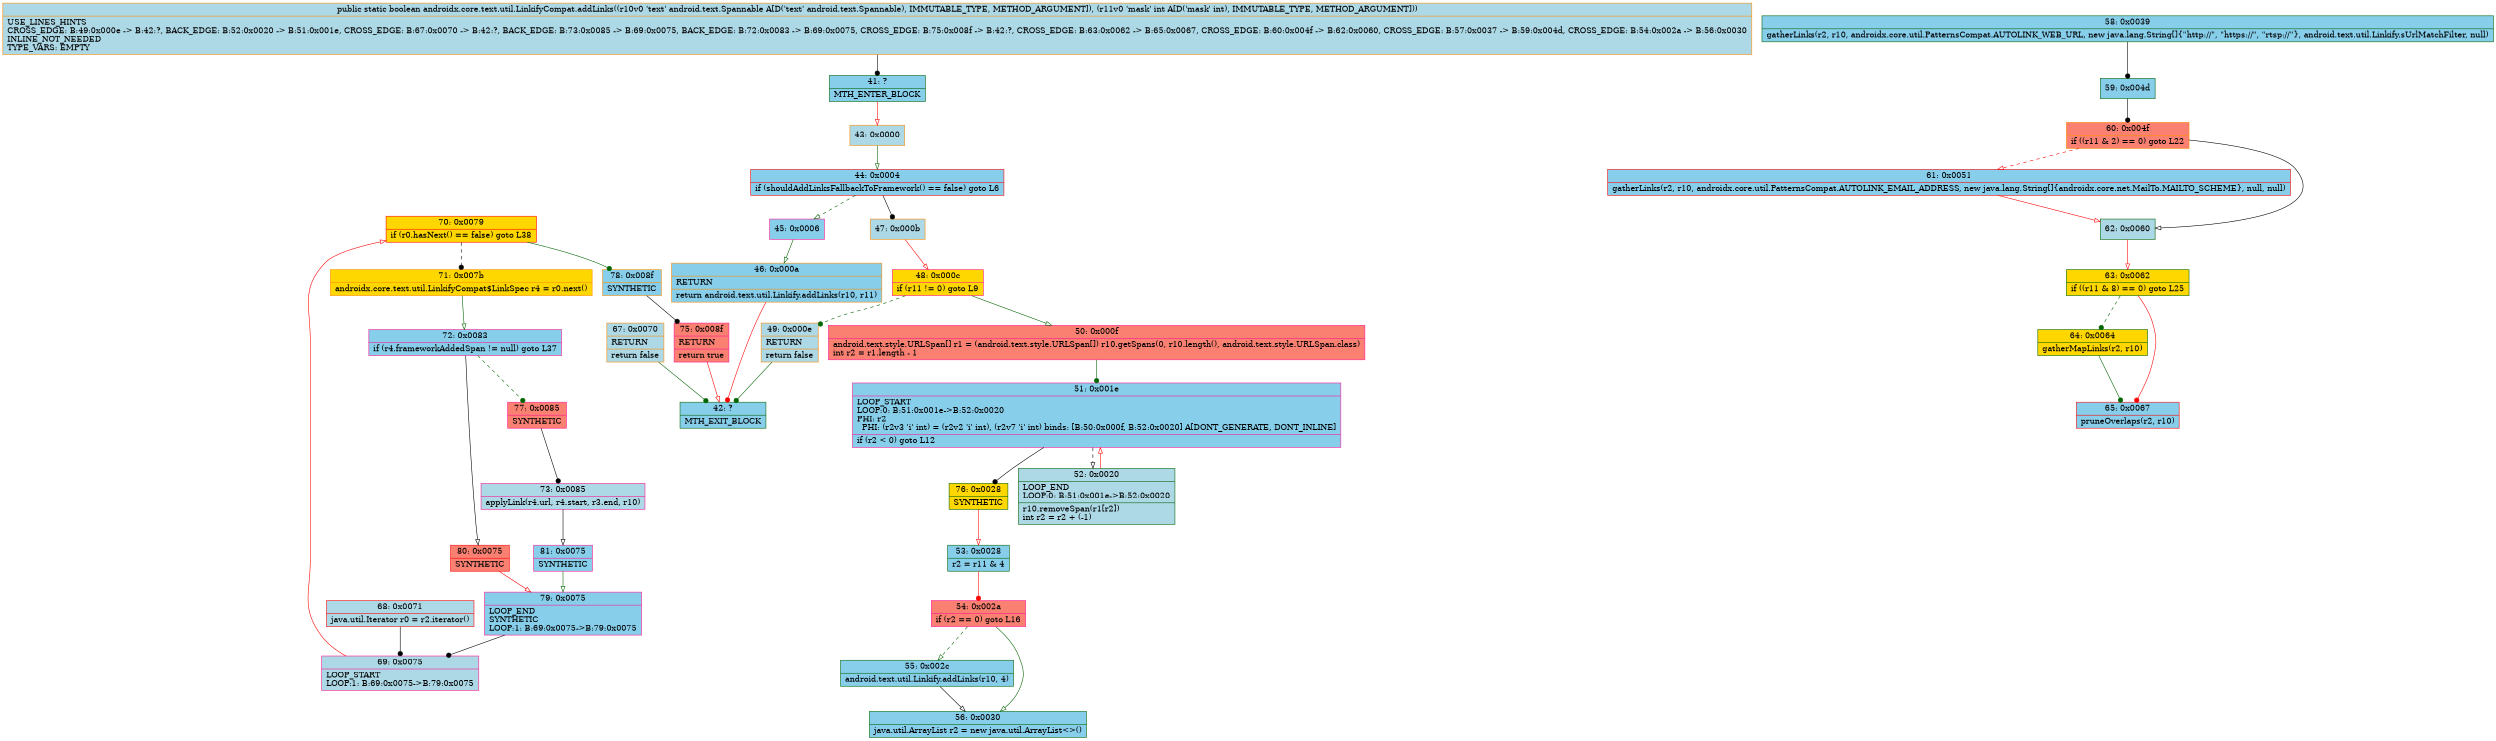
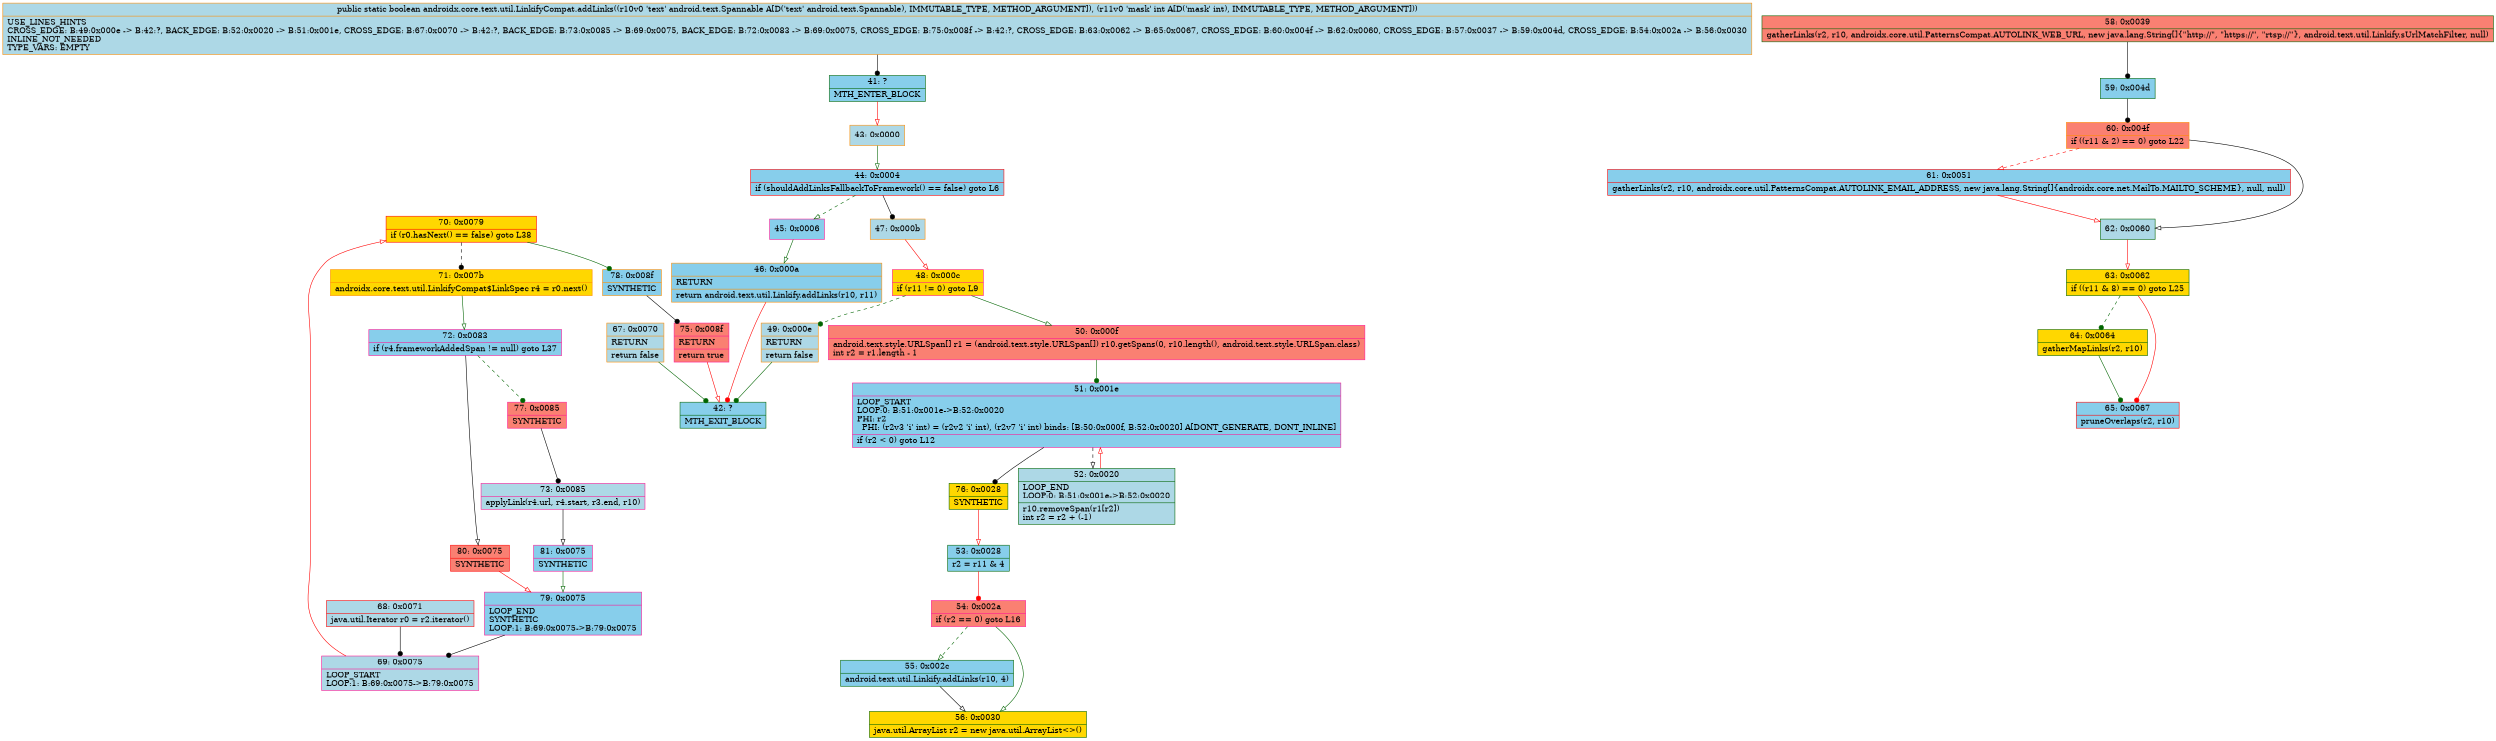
(2128, 29) -> (2128, 29)
(978, 724) -> (978, 724)
